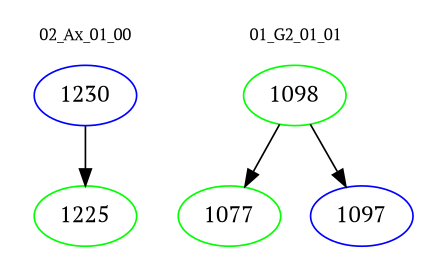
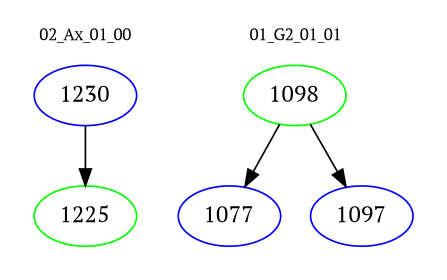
(229, 216) -> (229, 216)
